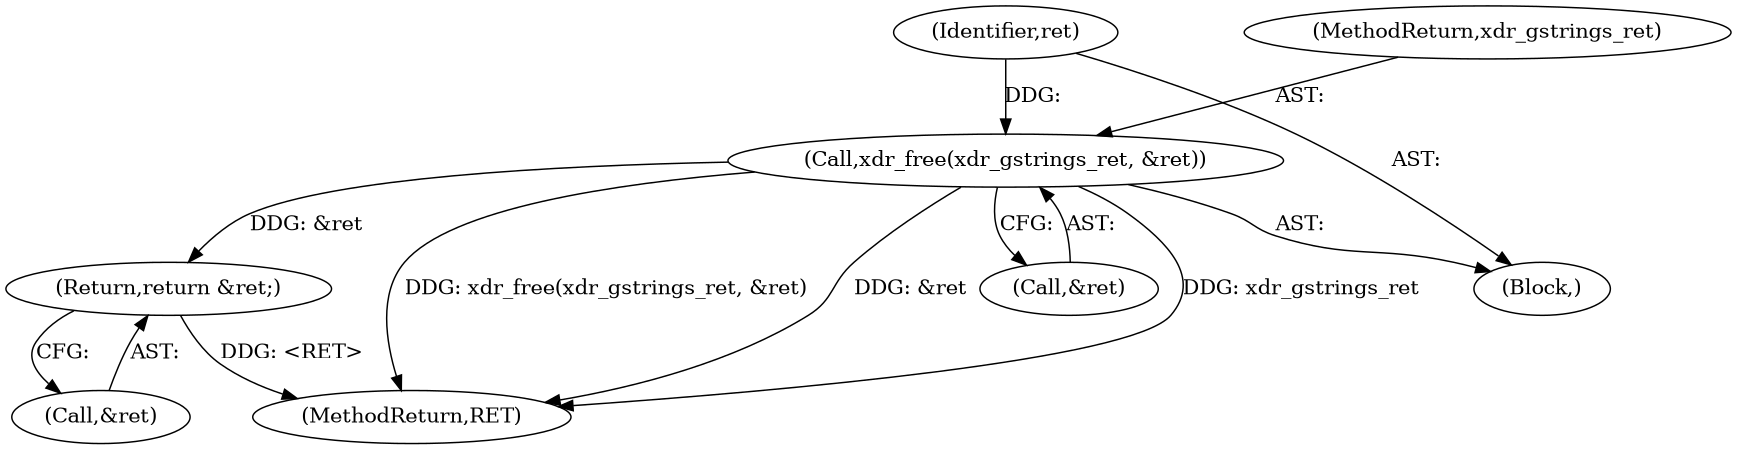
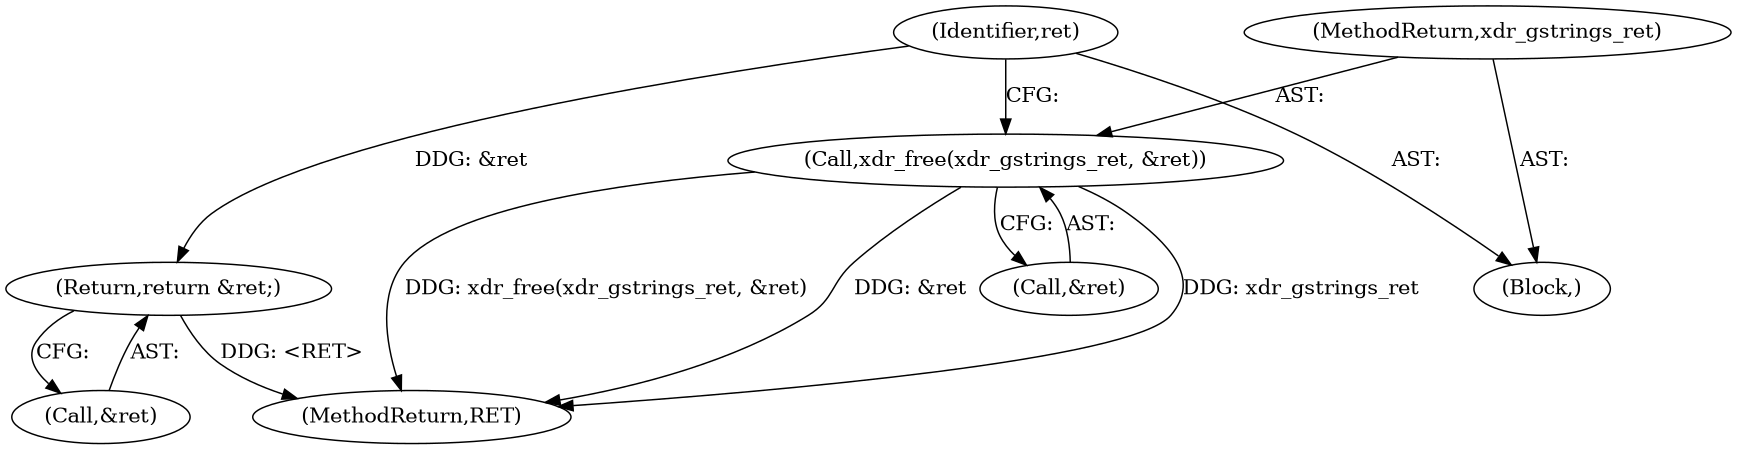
(1036, 97) -> (1036, 97)
(455, 176) -> (531, 109)
(1298, 242) -> (1513, 153)
